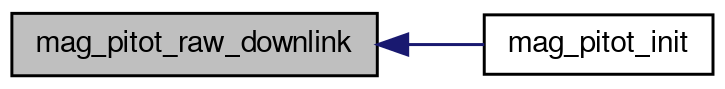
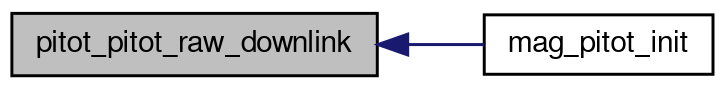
(195, 45) -> (195, 45)
